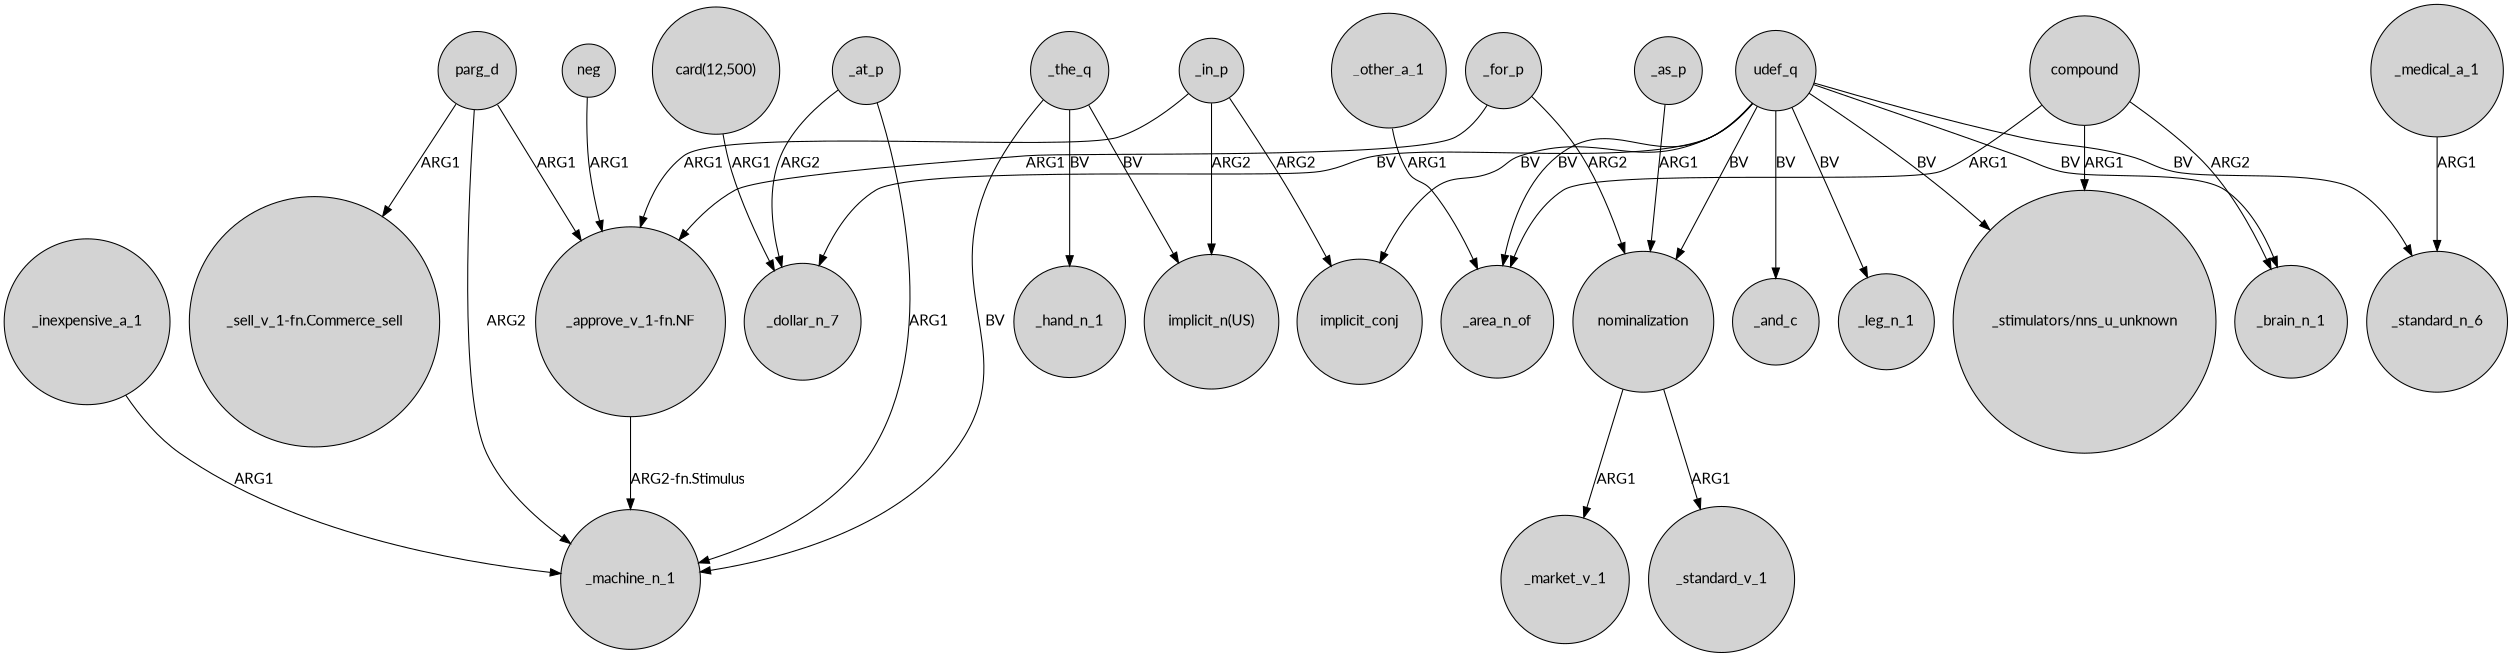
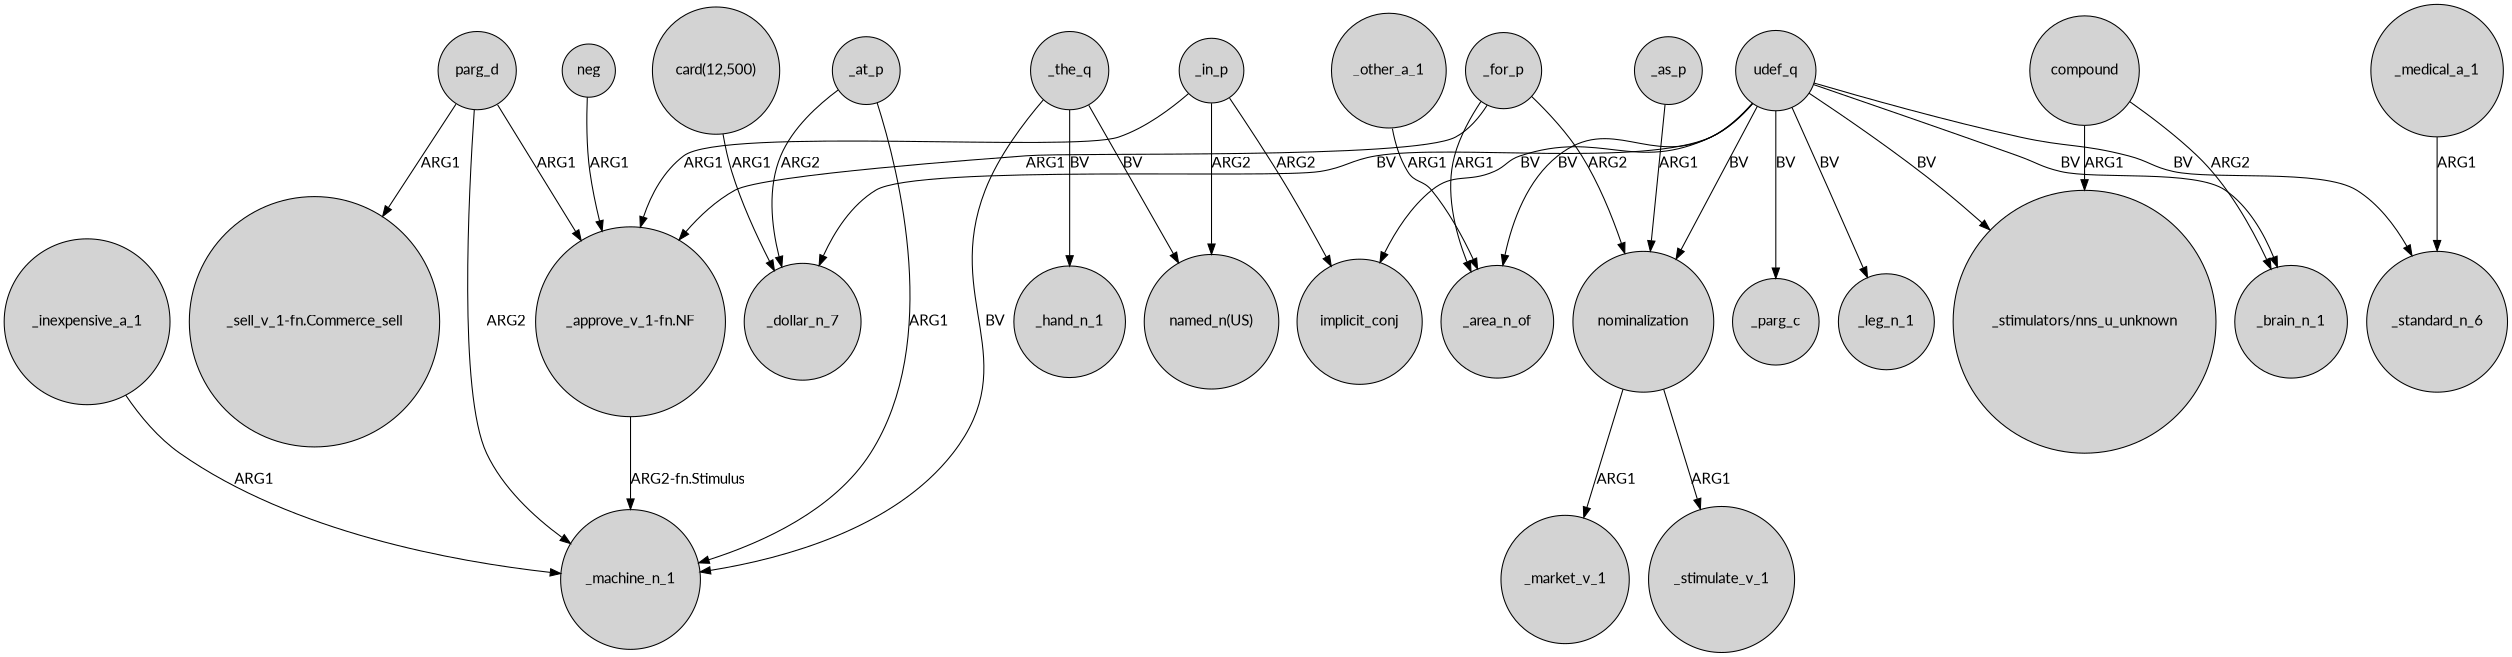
(1785, 177) -> (1452, 171)
(1212, 322) -> (1212, 322)
(1776, 322) -> (1776, 322)
(1722, 579) -> (1722, 579)
